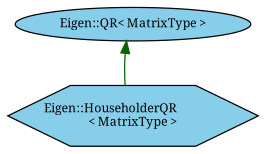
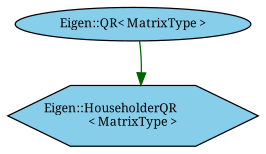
(125, 69) -> (141, 57)
